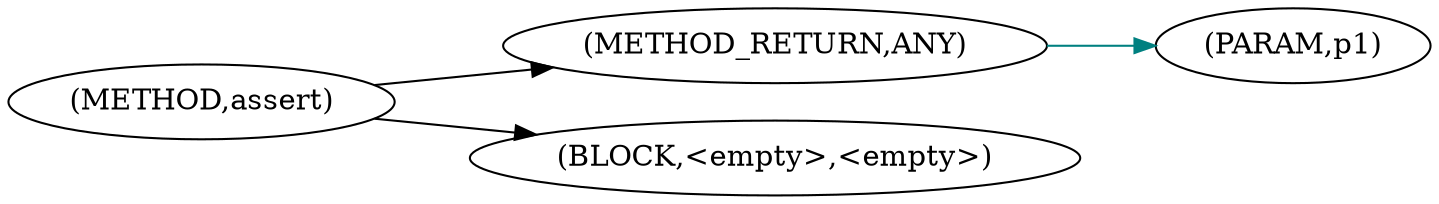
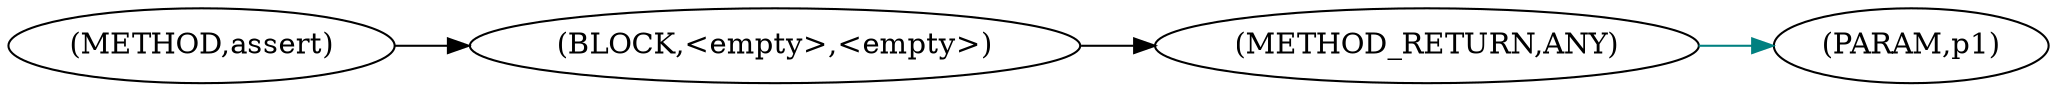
(453, 77) -> (1107, 46)
